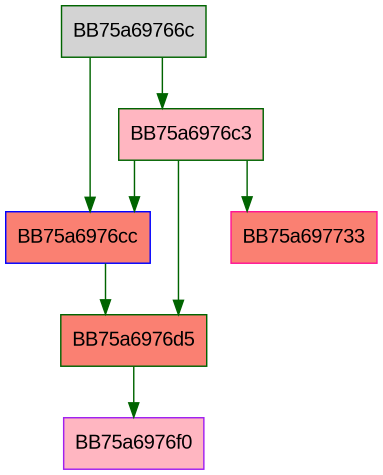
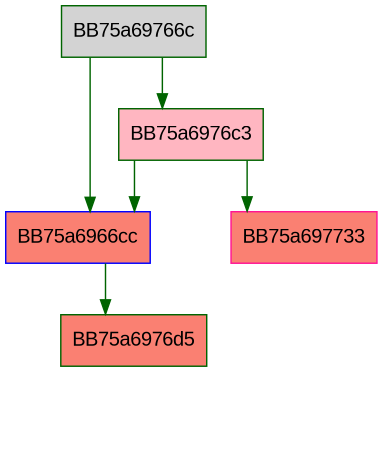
(178, 230) -> none
(78, 237) -> (78, 237)
(134, 443) -> none
